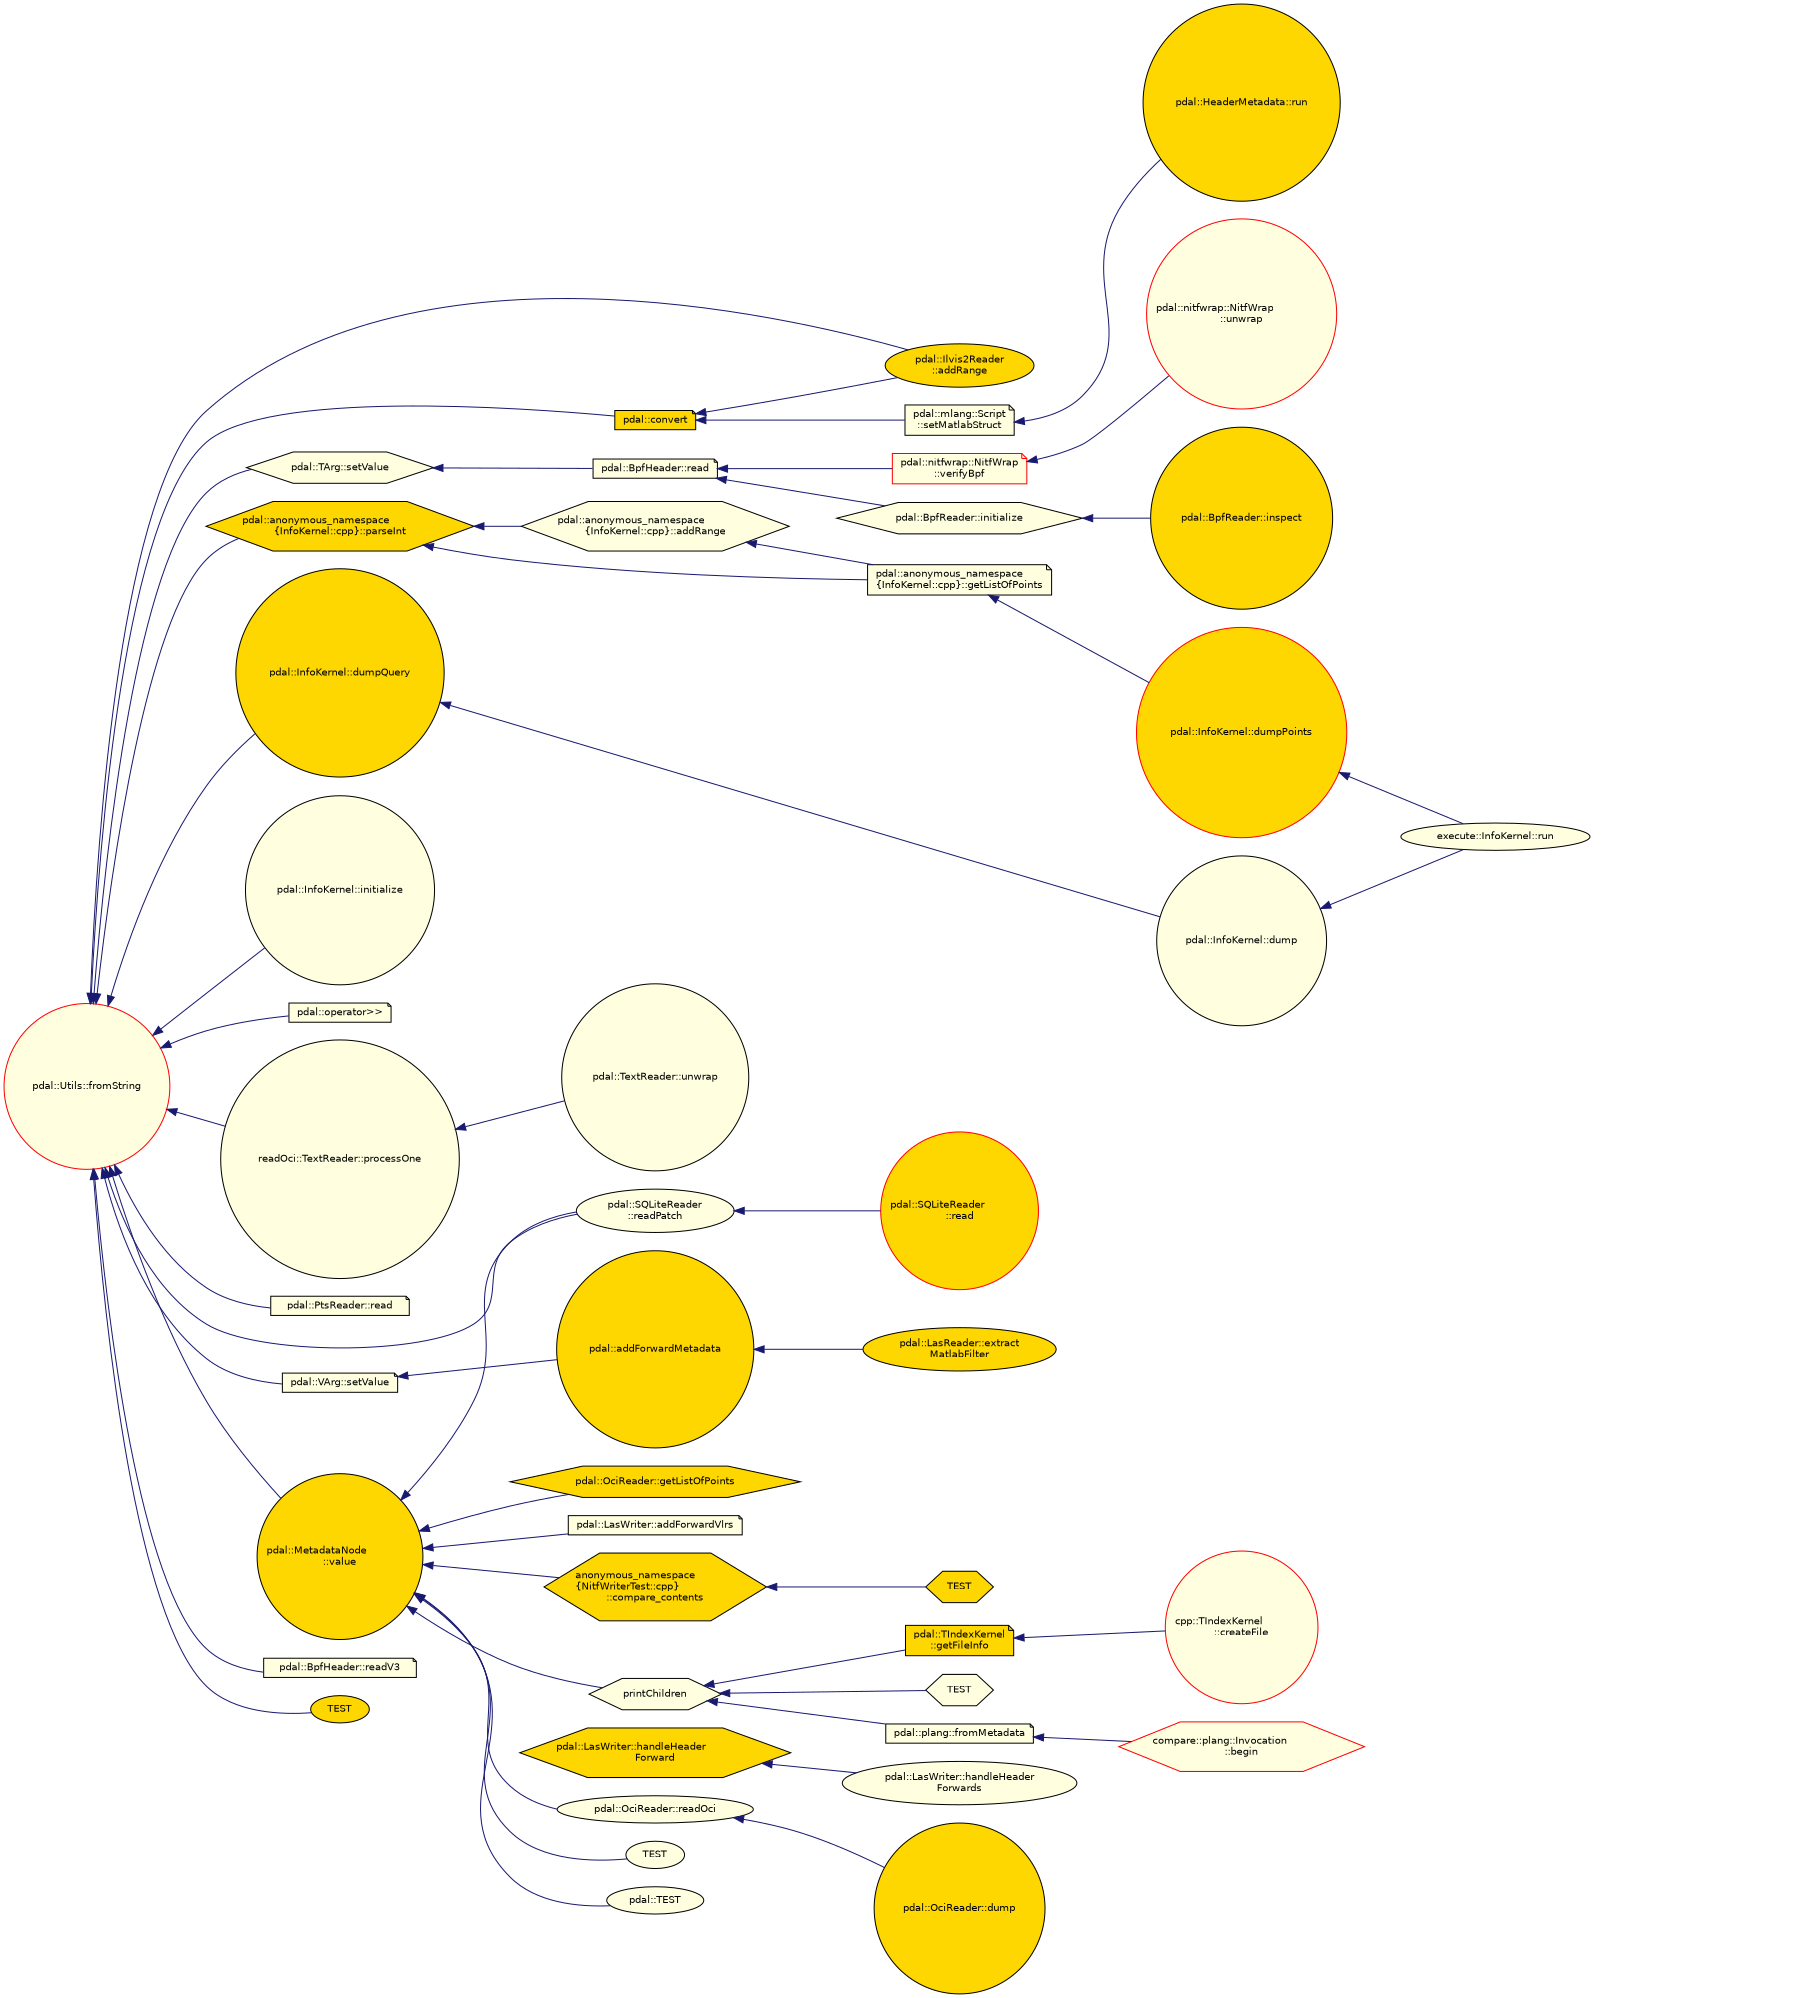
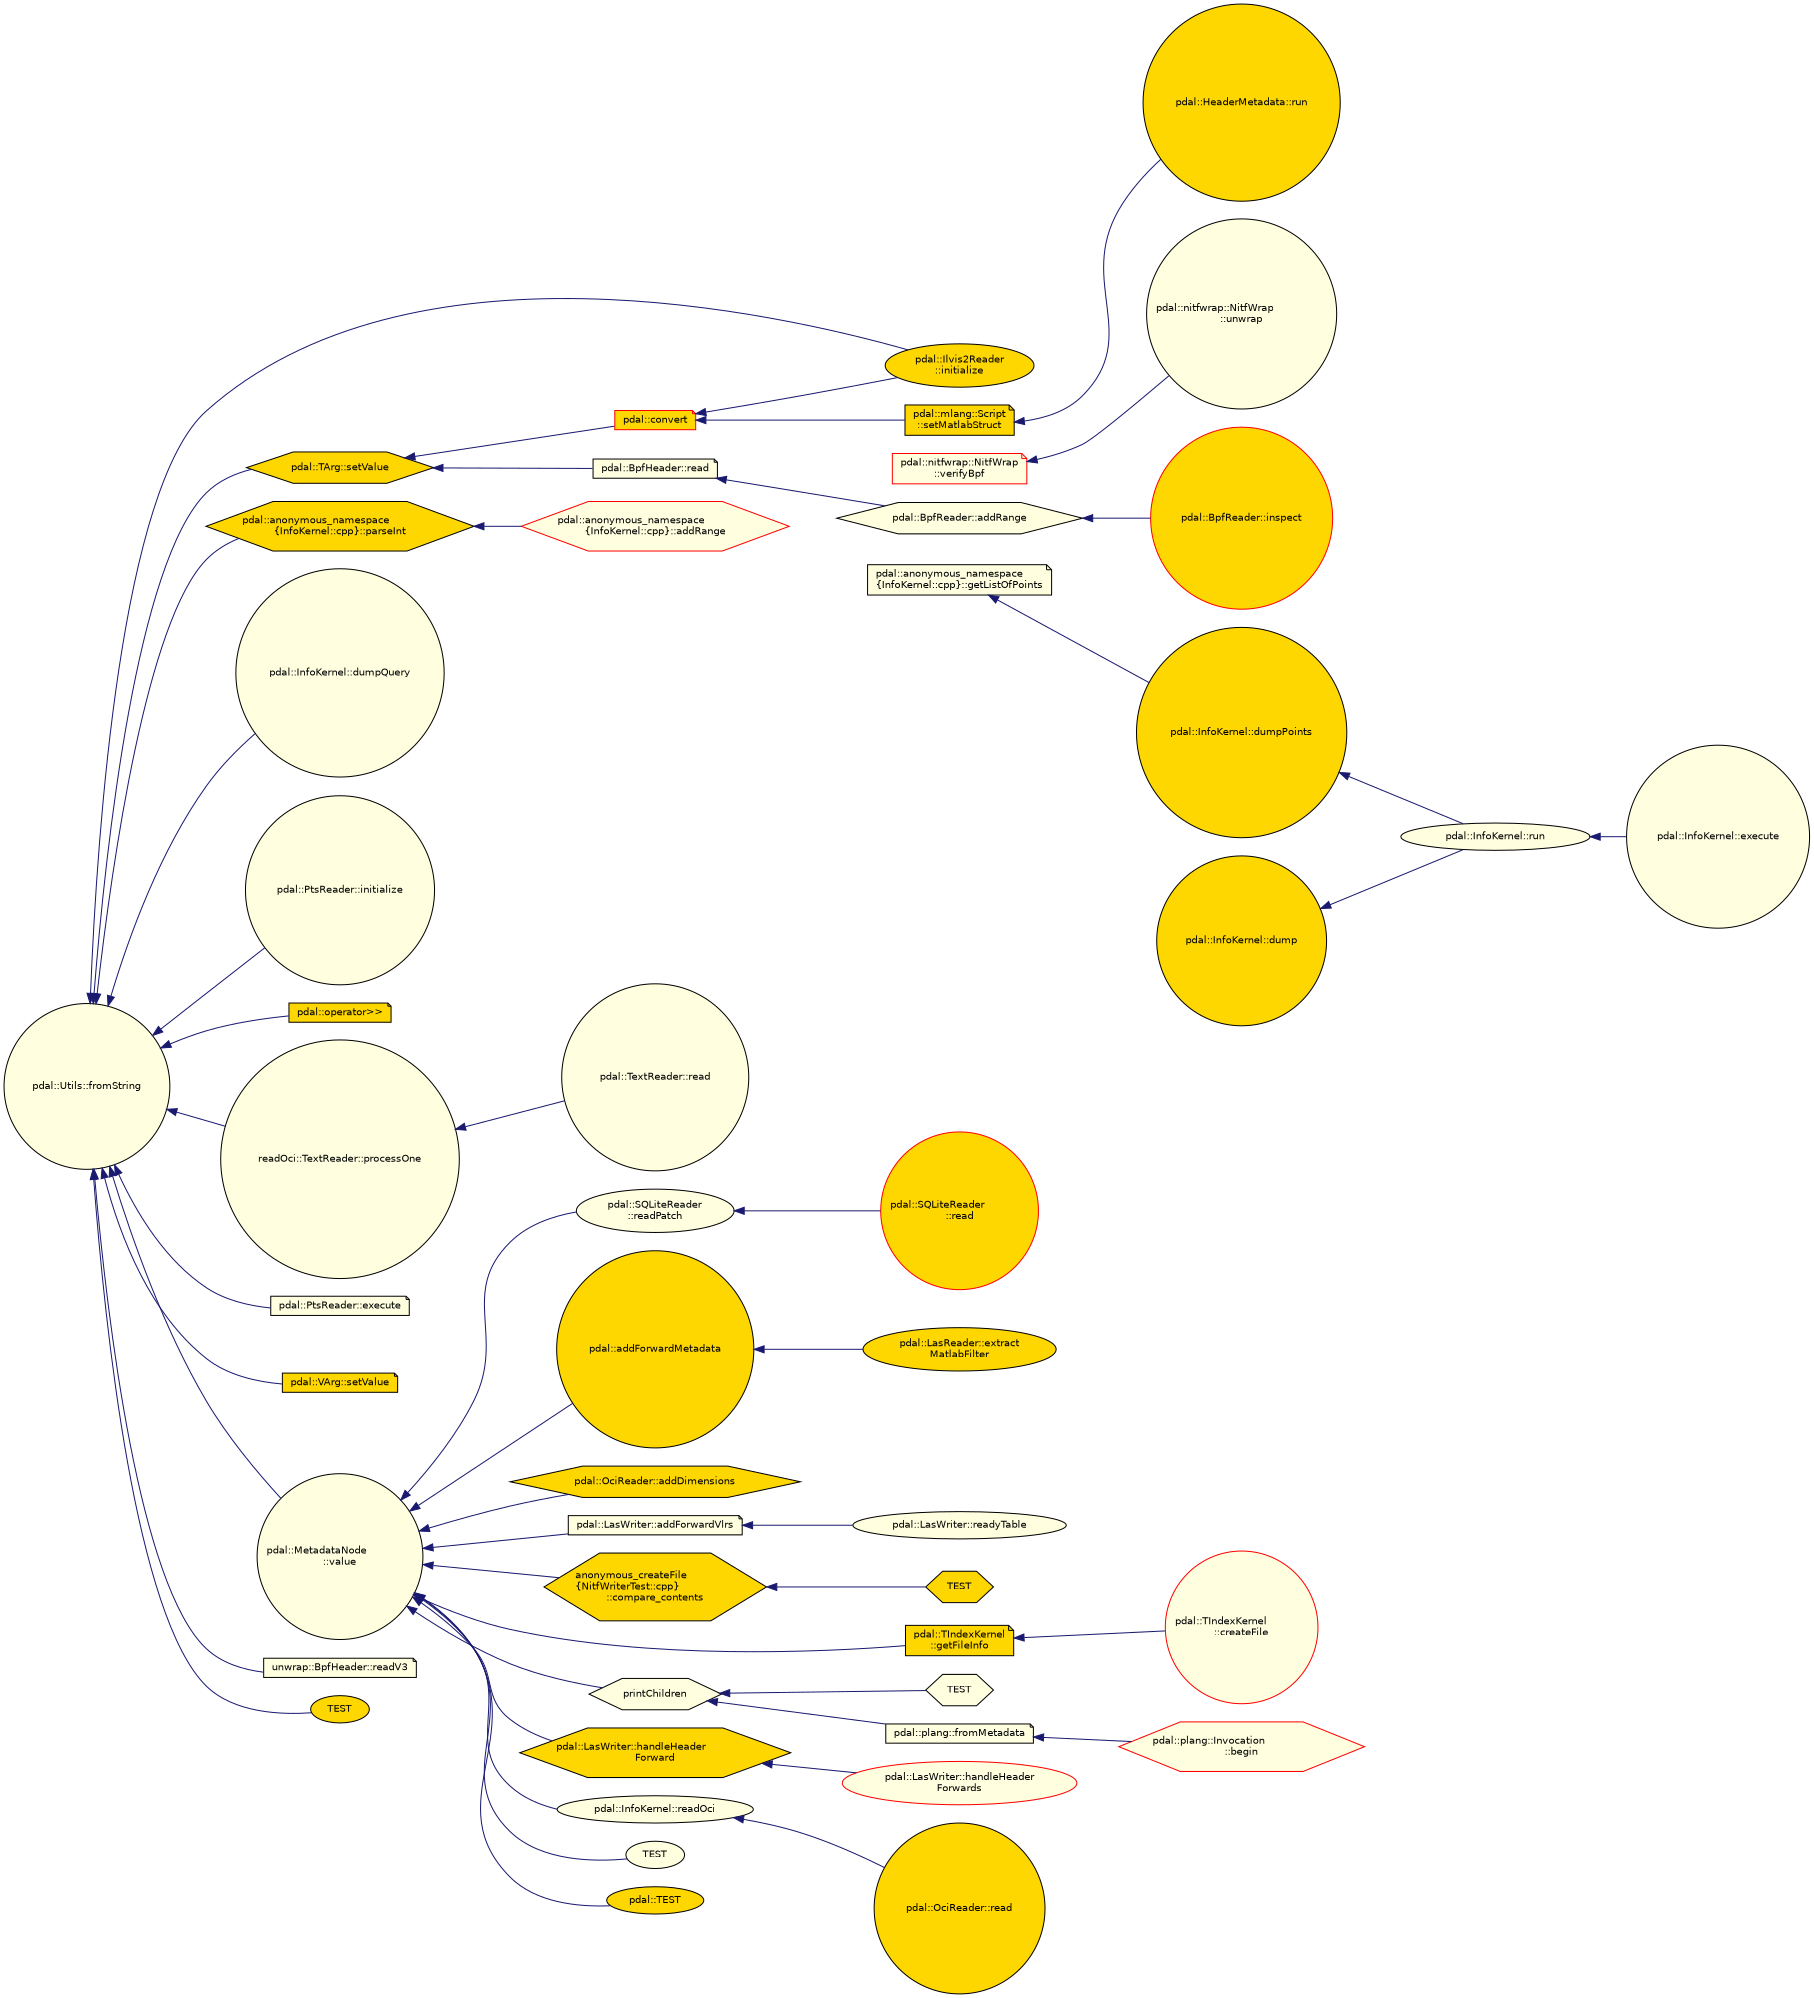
(1242, 314) -> (1242, 314)
(960, 366) -> (960, 366)
(655, 420) -> (655, 420)
(960, 420) -> (960, 420)
(340, 468) -> (340, 468)
(810, 469) -> none
(167, 508) -> (515, 441)
(960, 518) -> (960, 518)
(1242, 518) -> (1242, 518)
(655, 526) -> (655, 526)
(815, 554) -> none
(650, 572) -> none
(340, 673) -> (340, 673)
(1242, 733) -> (1242, 733)
(805, 811) -> none
(1495, 837) -> (1495, 837)
none -> (1718, 837)
(340, 890) -> (340, 890)
(1242, 941) -> (1242, 941)
(340, 1013) -> (340, 1013)
(655, 1077) -> (655, 1077)
(87, 1086) -> (87, 1086)
(340, 1306) -> (340, 1306)
(333, 1348) -> none
(475, 1368) -> (496, 1454)
(340, 1383) -> (340, 1383)
(655, 1482) -> (655, 1482)
none -> (960, 1525)
(340, 1557) -> (340, 1557)
(655, 1587) -> (655, 1587)
(1242, 1627) -> (1242, 1627)
(810, 1667) -> (661, 1649)
(340, 1668) -> (340, 1668)
none -> (499, 1707)
(1242, 1747) -> (1242, 1747)
(960, 1783) -> (960, 1783)
(655, 1809) -> (655, 1809)
(655, 1900) -> (655, 1900)
(960, 1908) -> (960, 1908)
